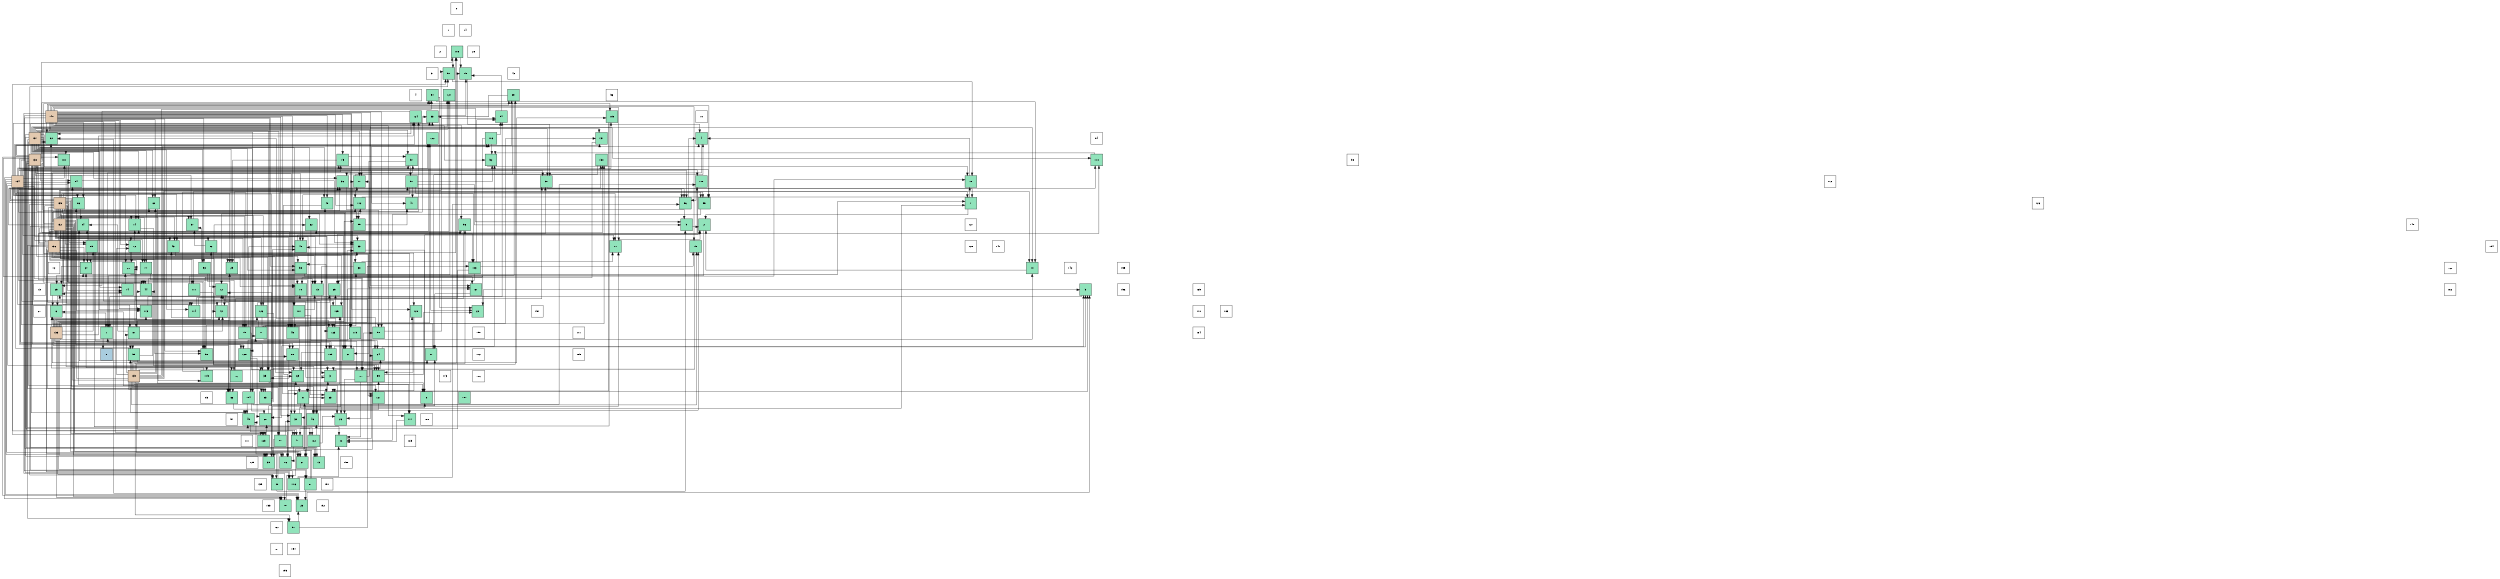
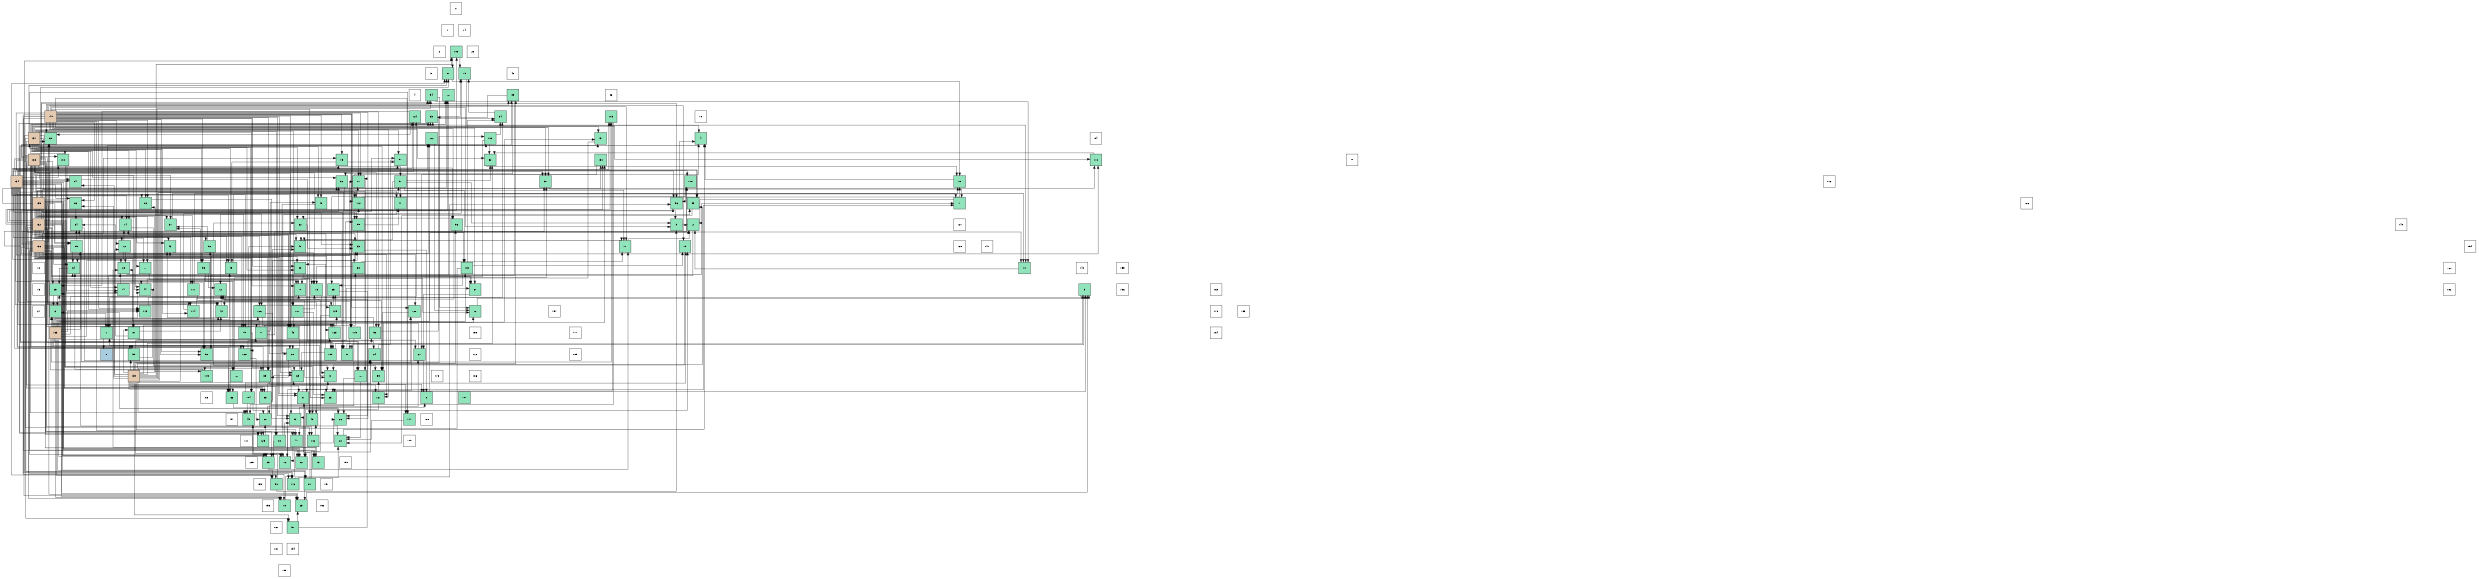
(231, 151) -> (230, 152)
(121, 240) -> (96, 238)
